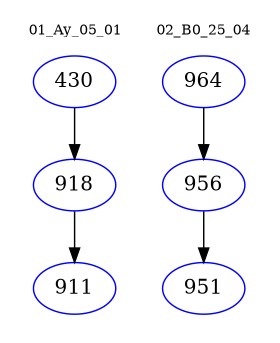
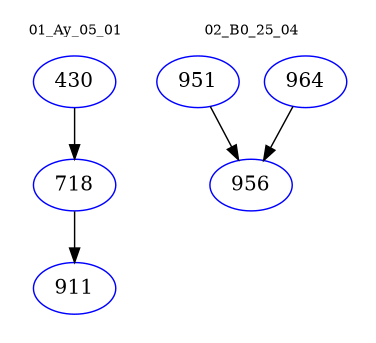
(75, 185) -> (75, 185)
(204, 230) -> (221, 127)
